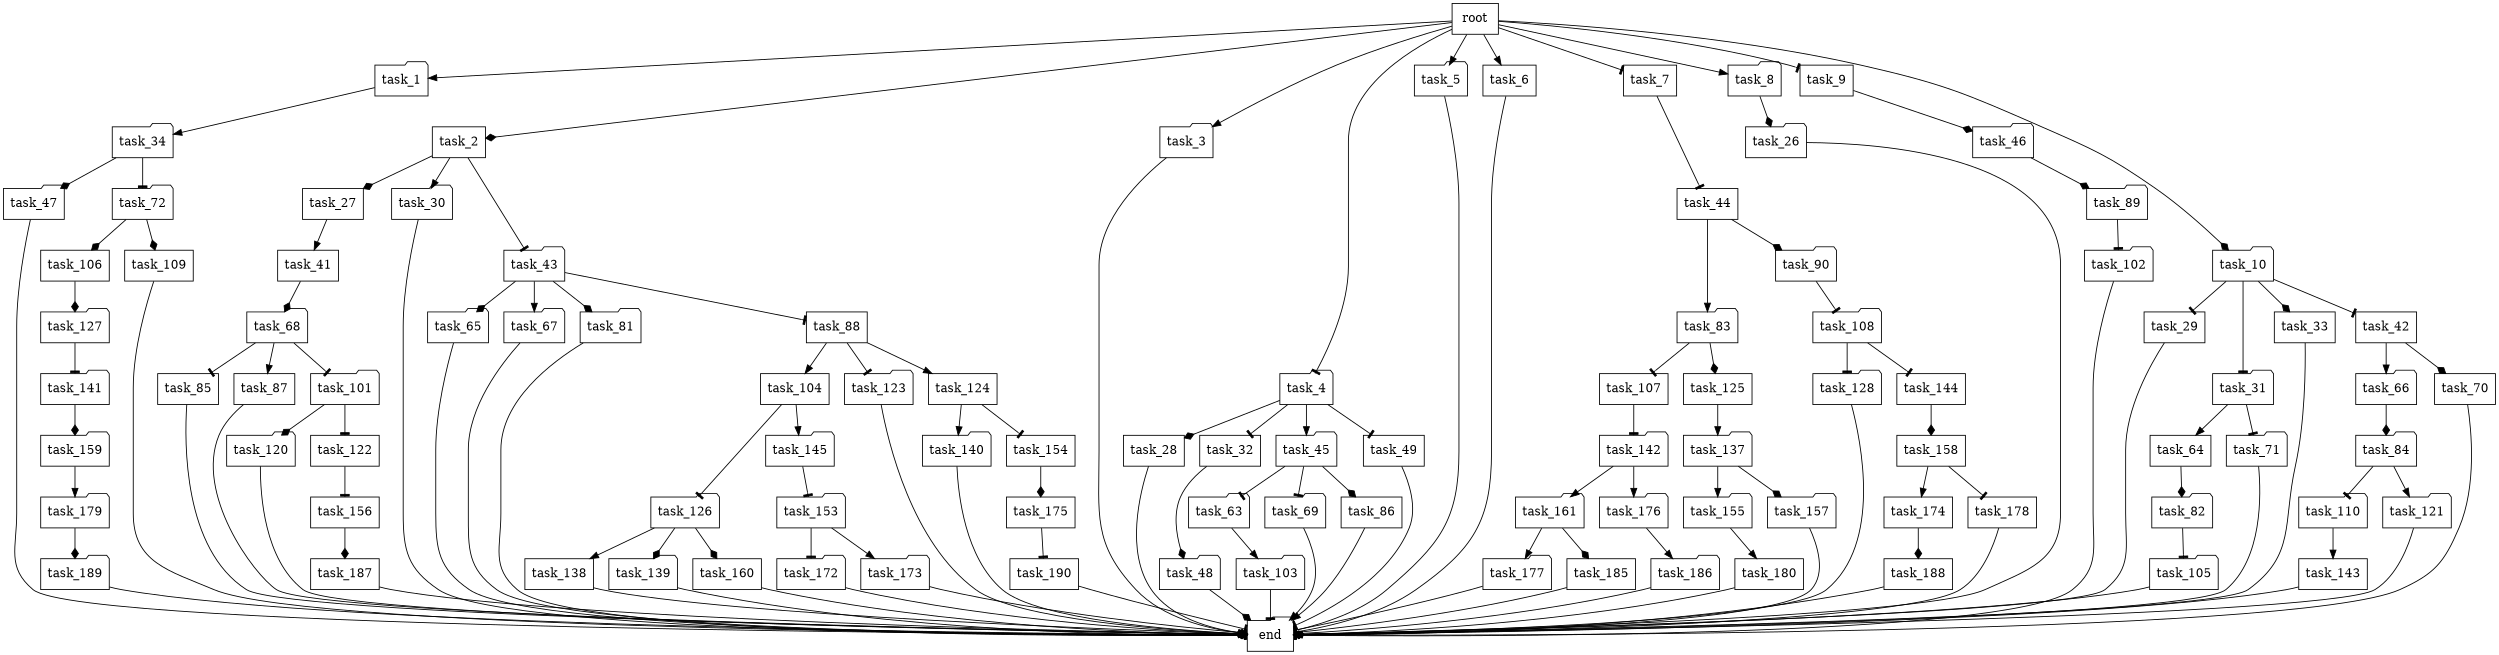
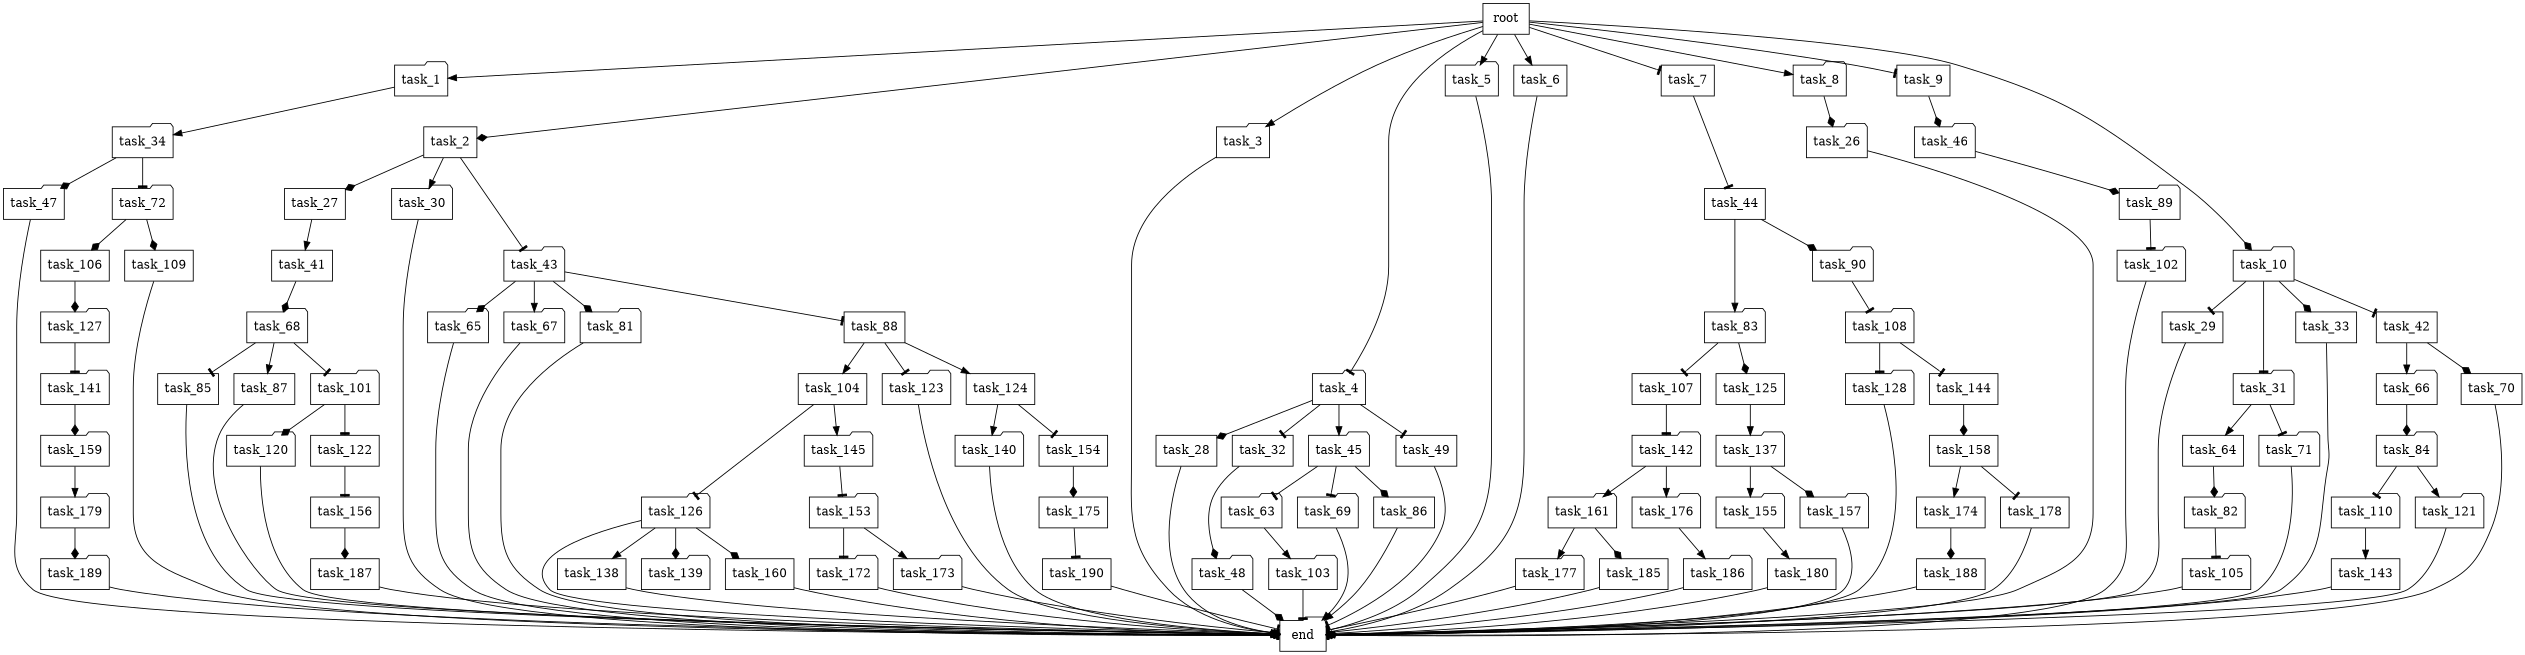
(956, 625) -> (713, 612)
